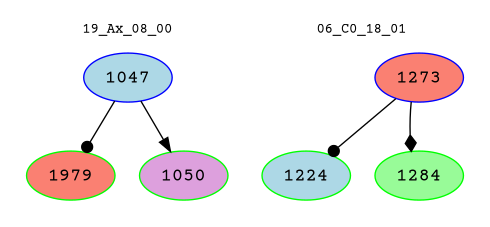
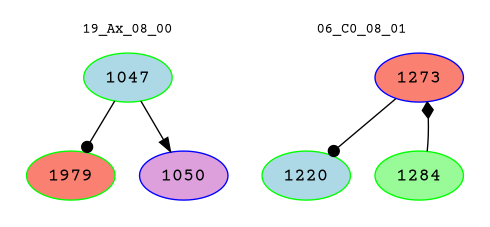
(362, 29) -> (362, 29)
(128, 78) -> (128, 78)
(410, 118) -> (428, 135)
(184, 176) -> (184, 176)
(306, 176) -> (306, 176)
